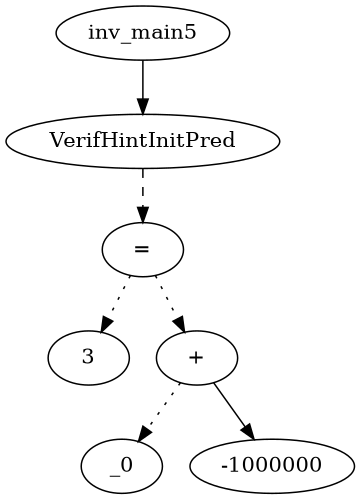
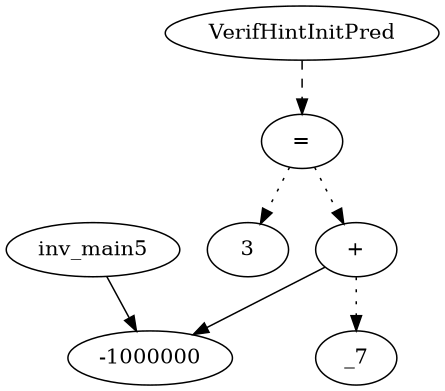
(143, 80) -> (118, 297)
(122, 466) -> (356, 358)
